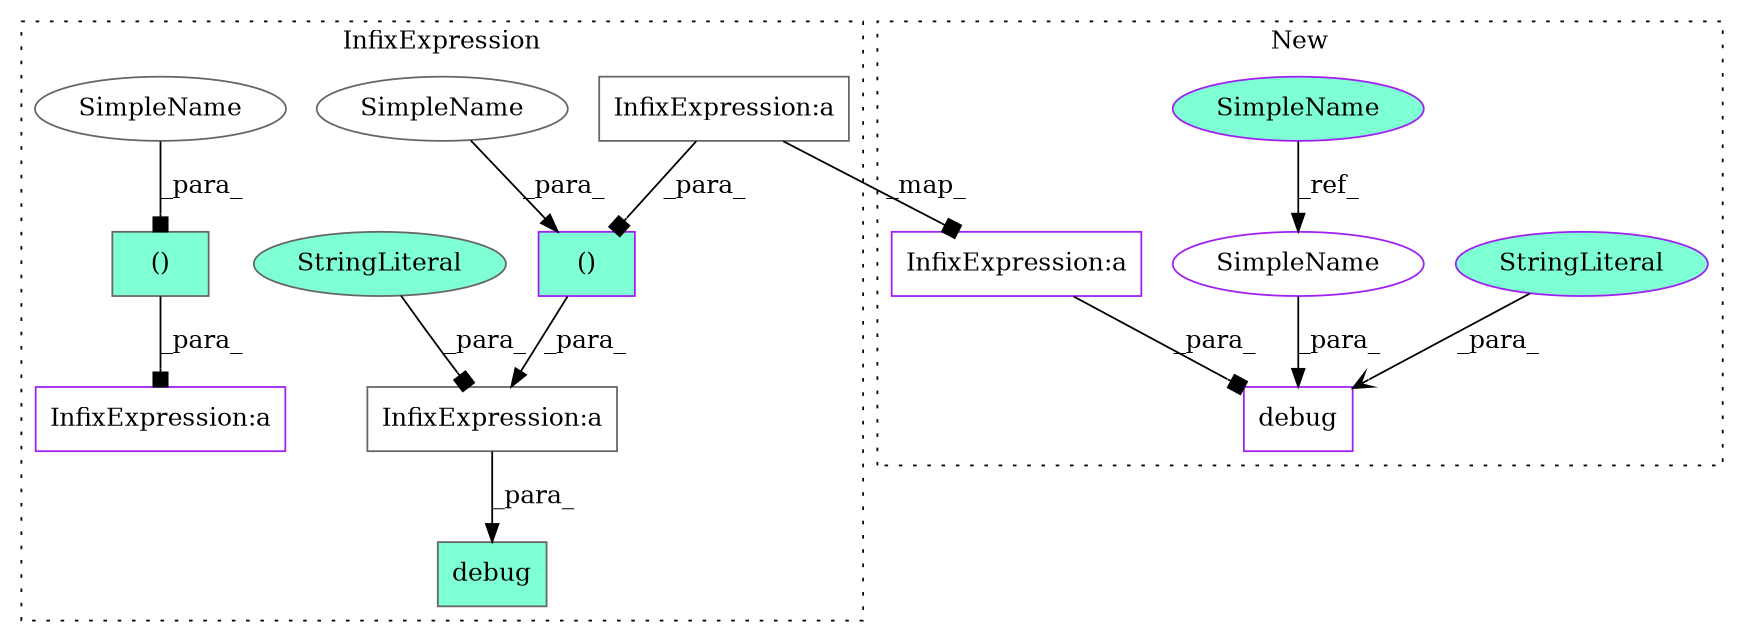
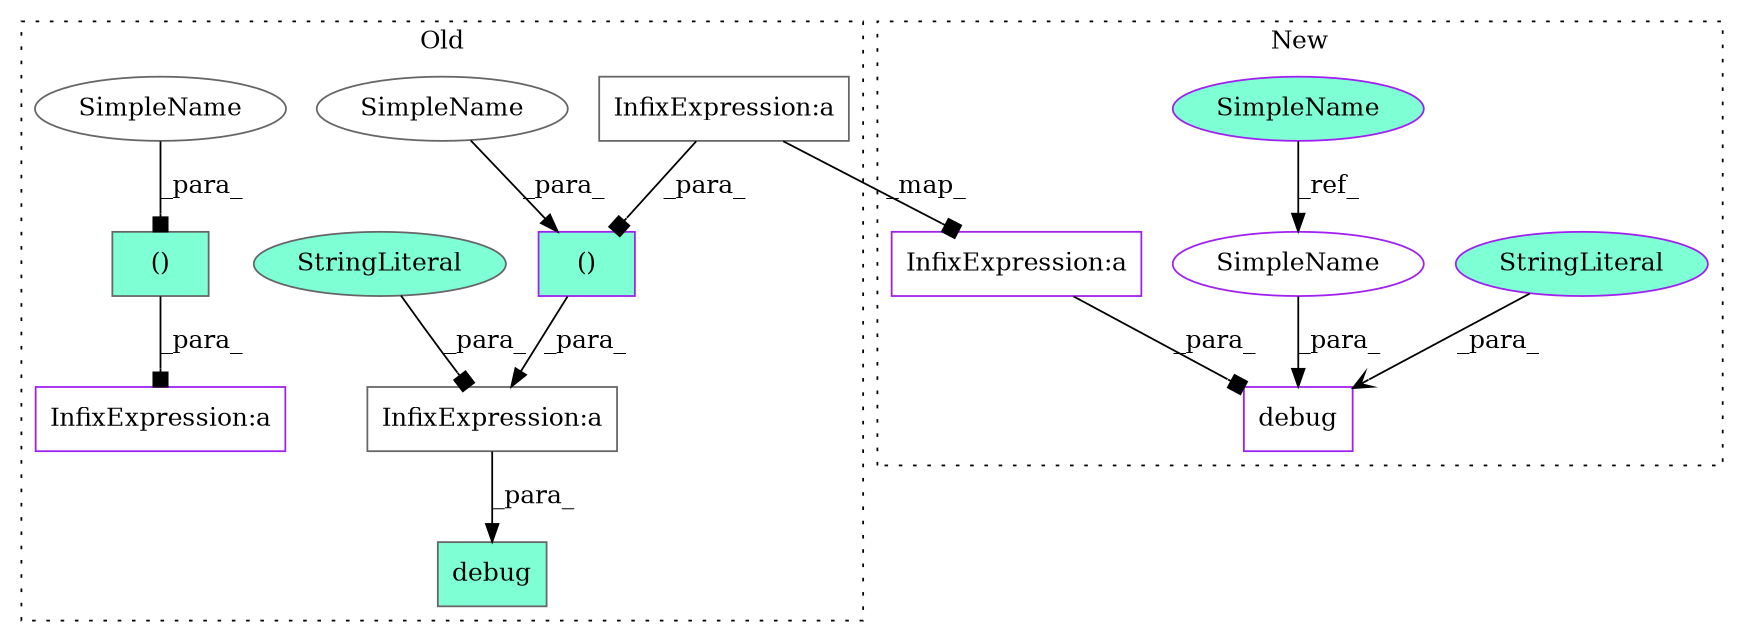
(442, 42) -> (442, 42)
